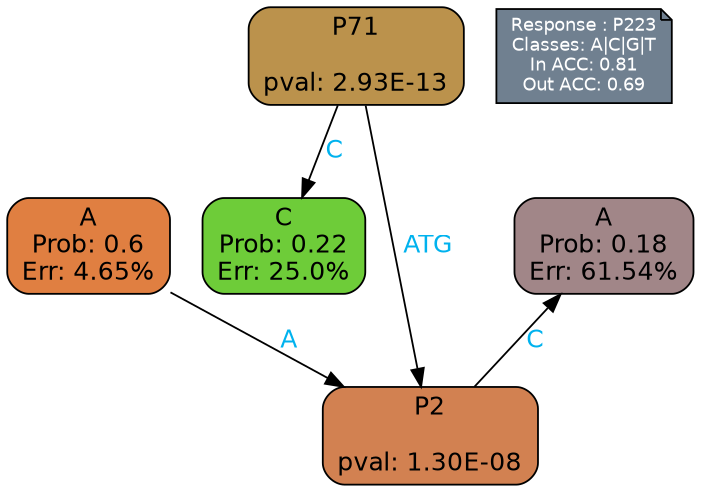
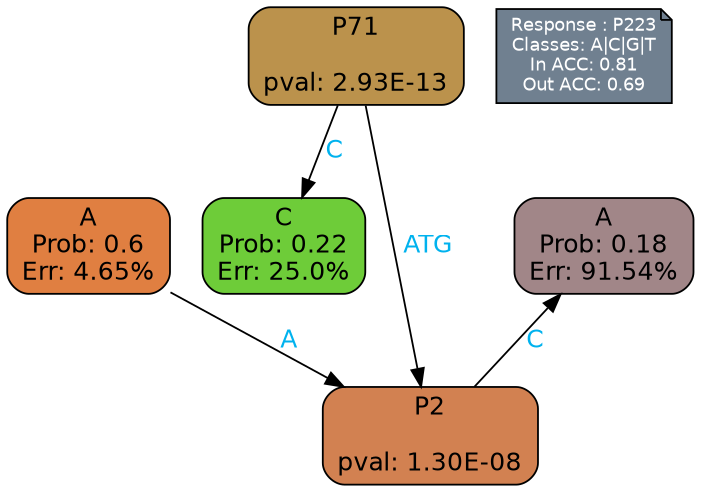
(604, 246) -> (604, 246)
